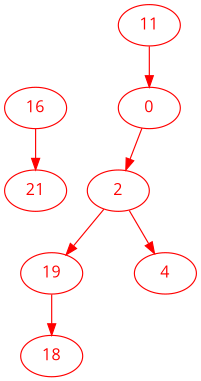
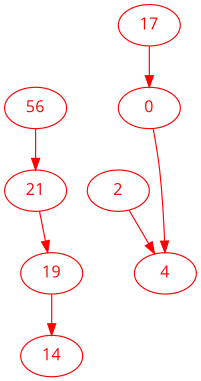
(149, 25) -> (149, 25)
(36, 108) -> (36, 108)
(136, 144) -> (161, 185)
(89, 227) -> (42, 226)
(52, 356) -> (52, 356)
